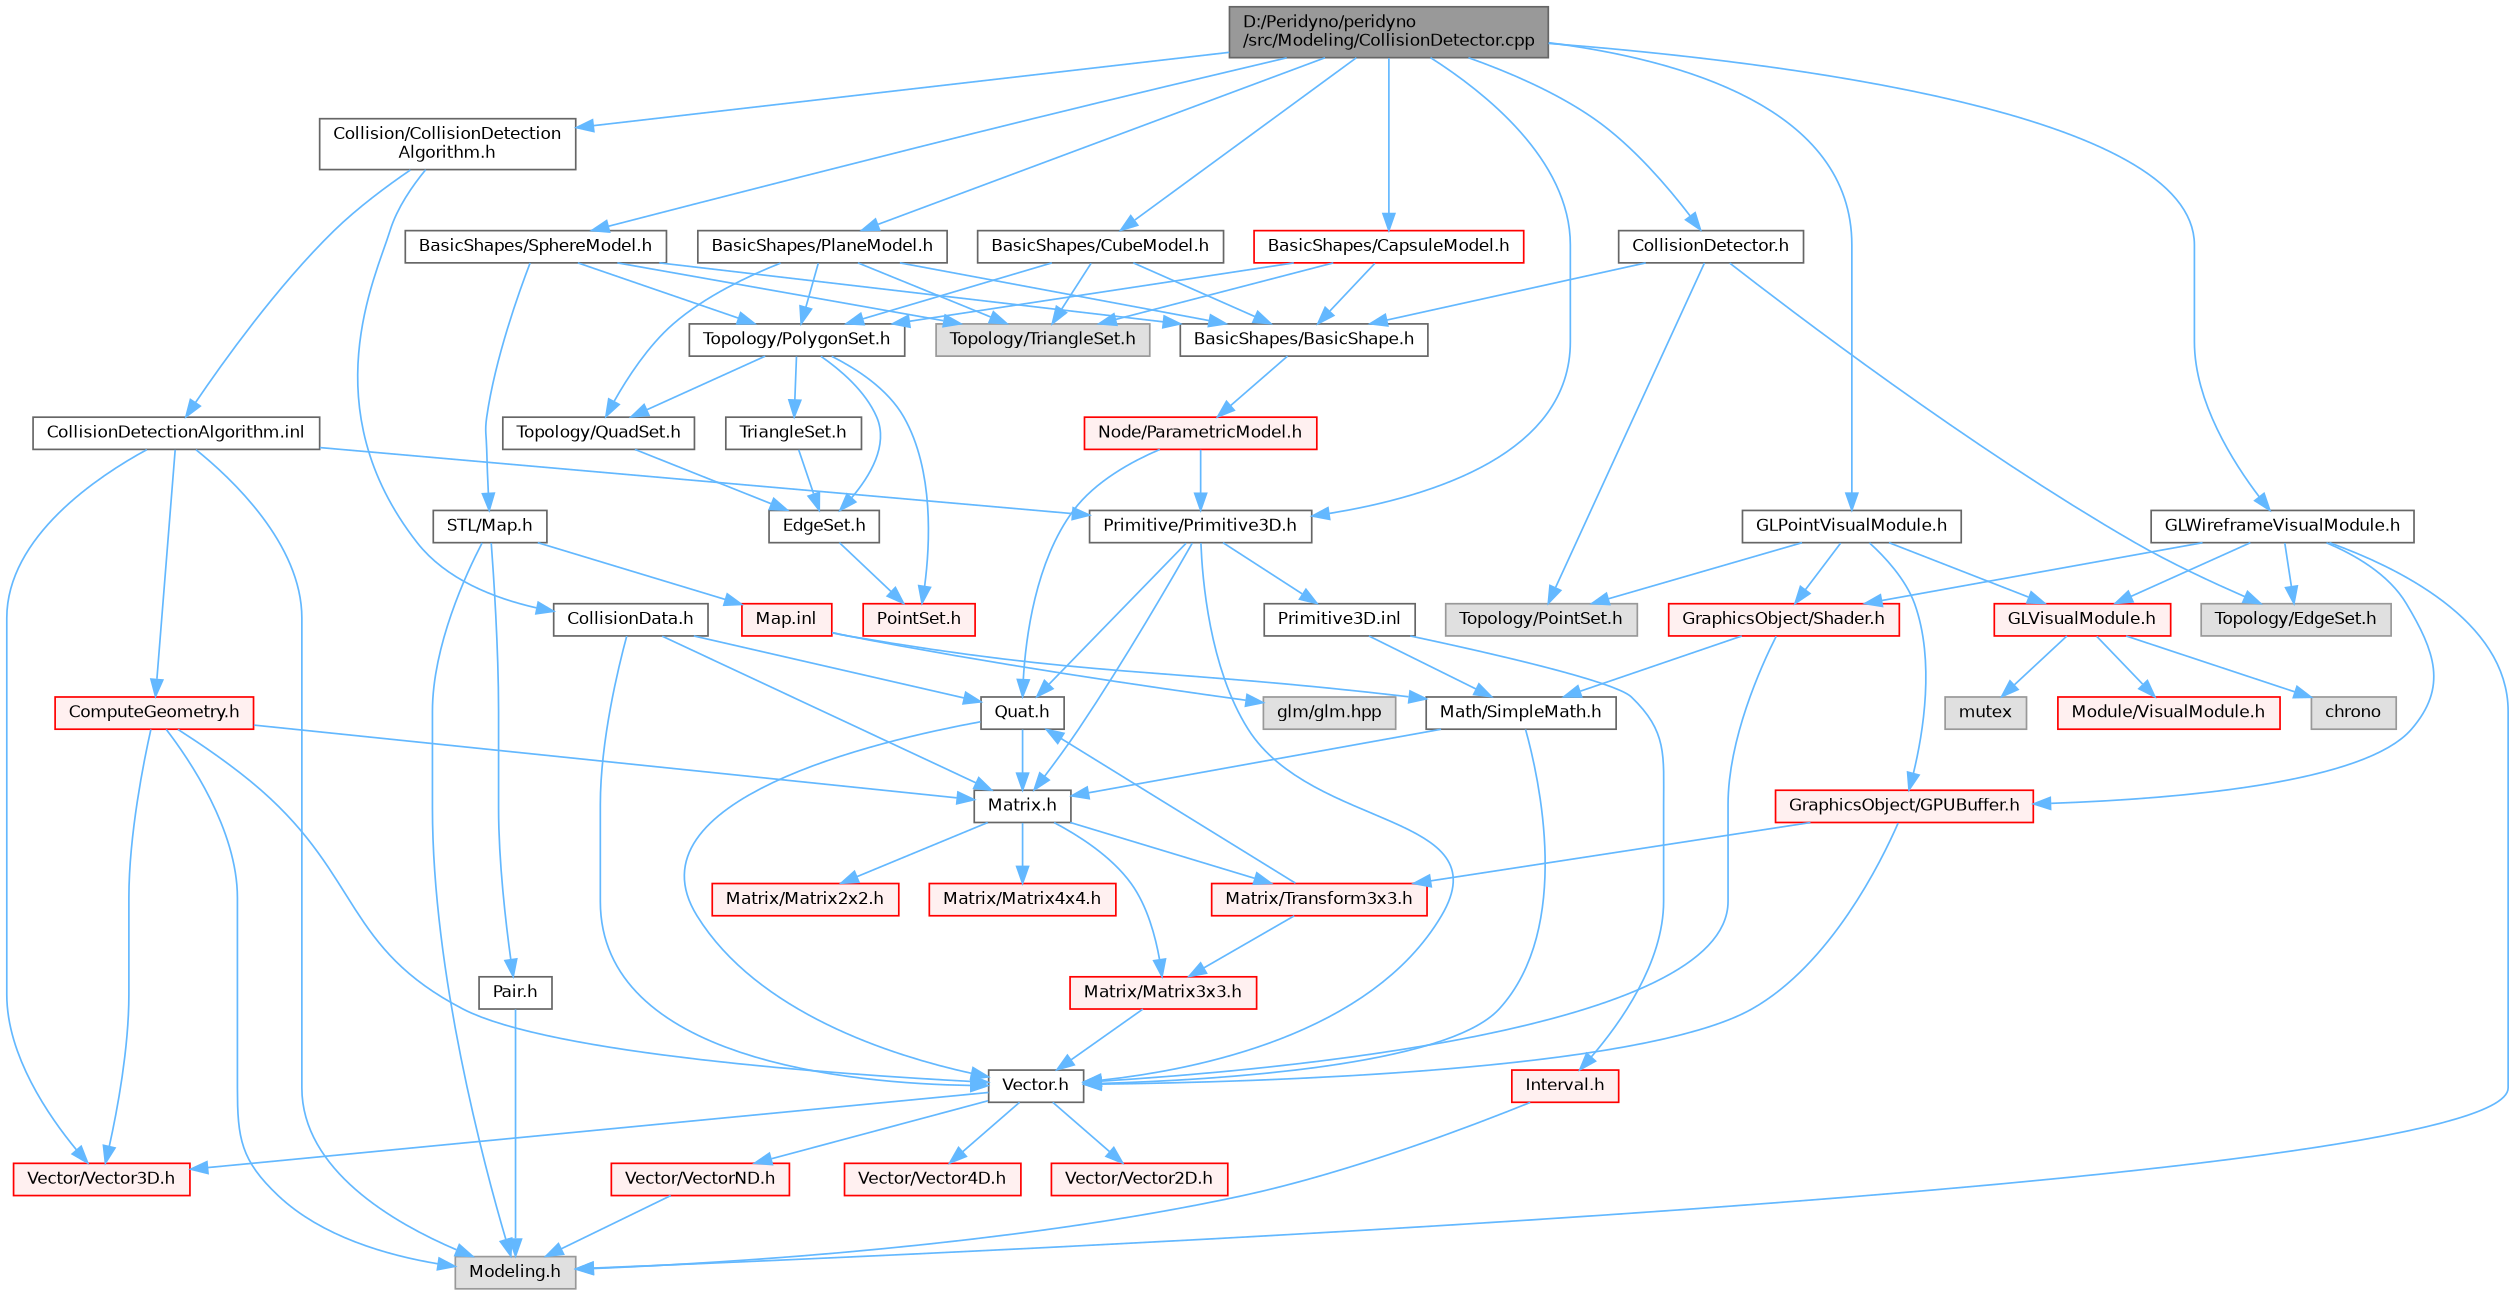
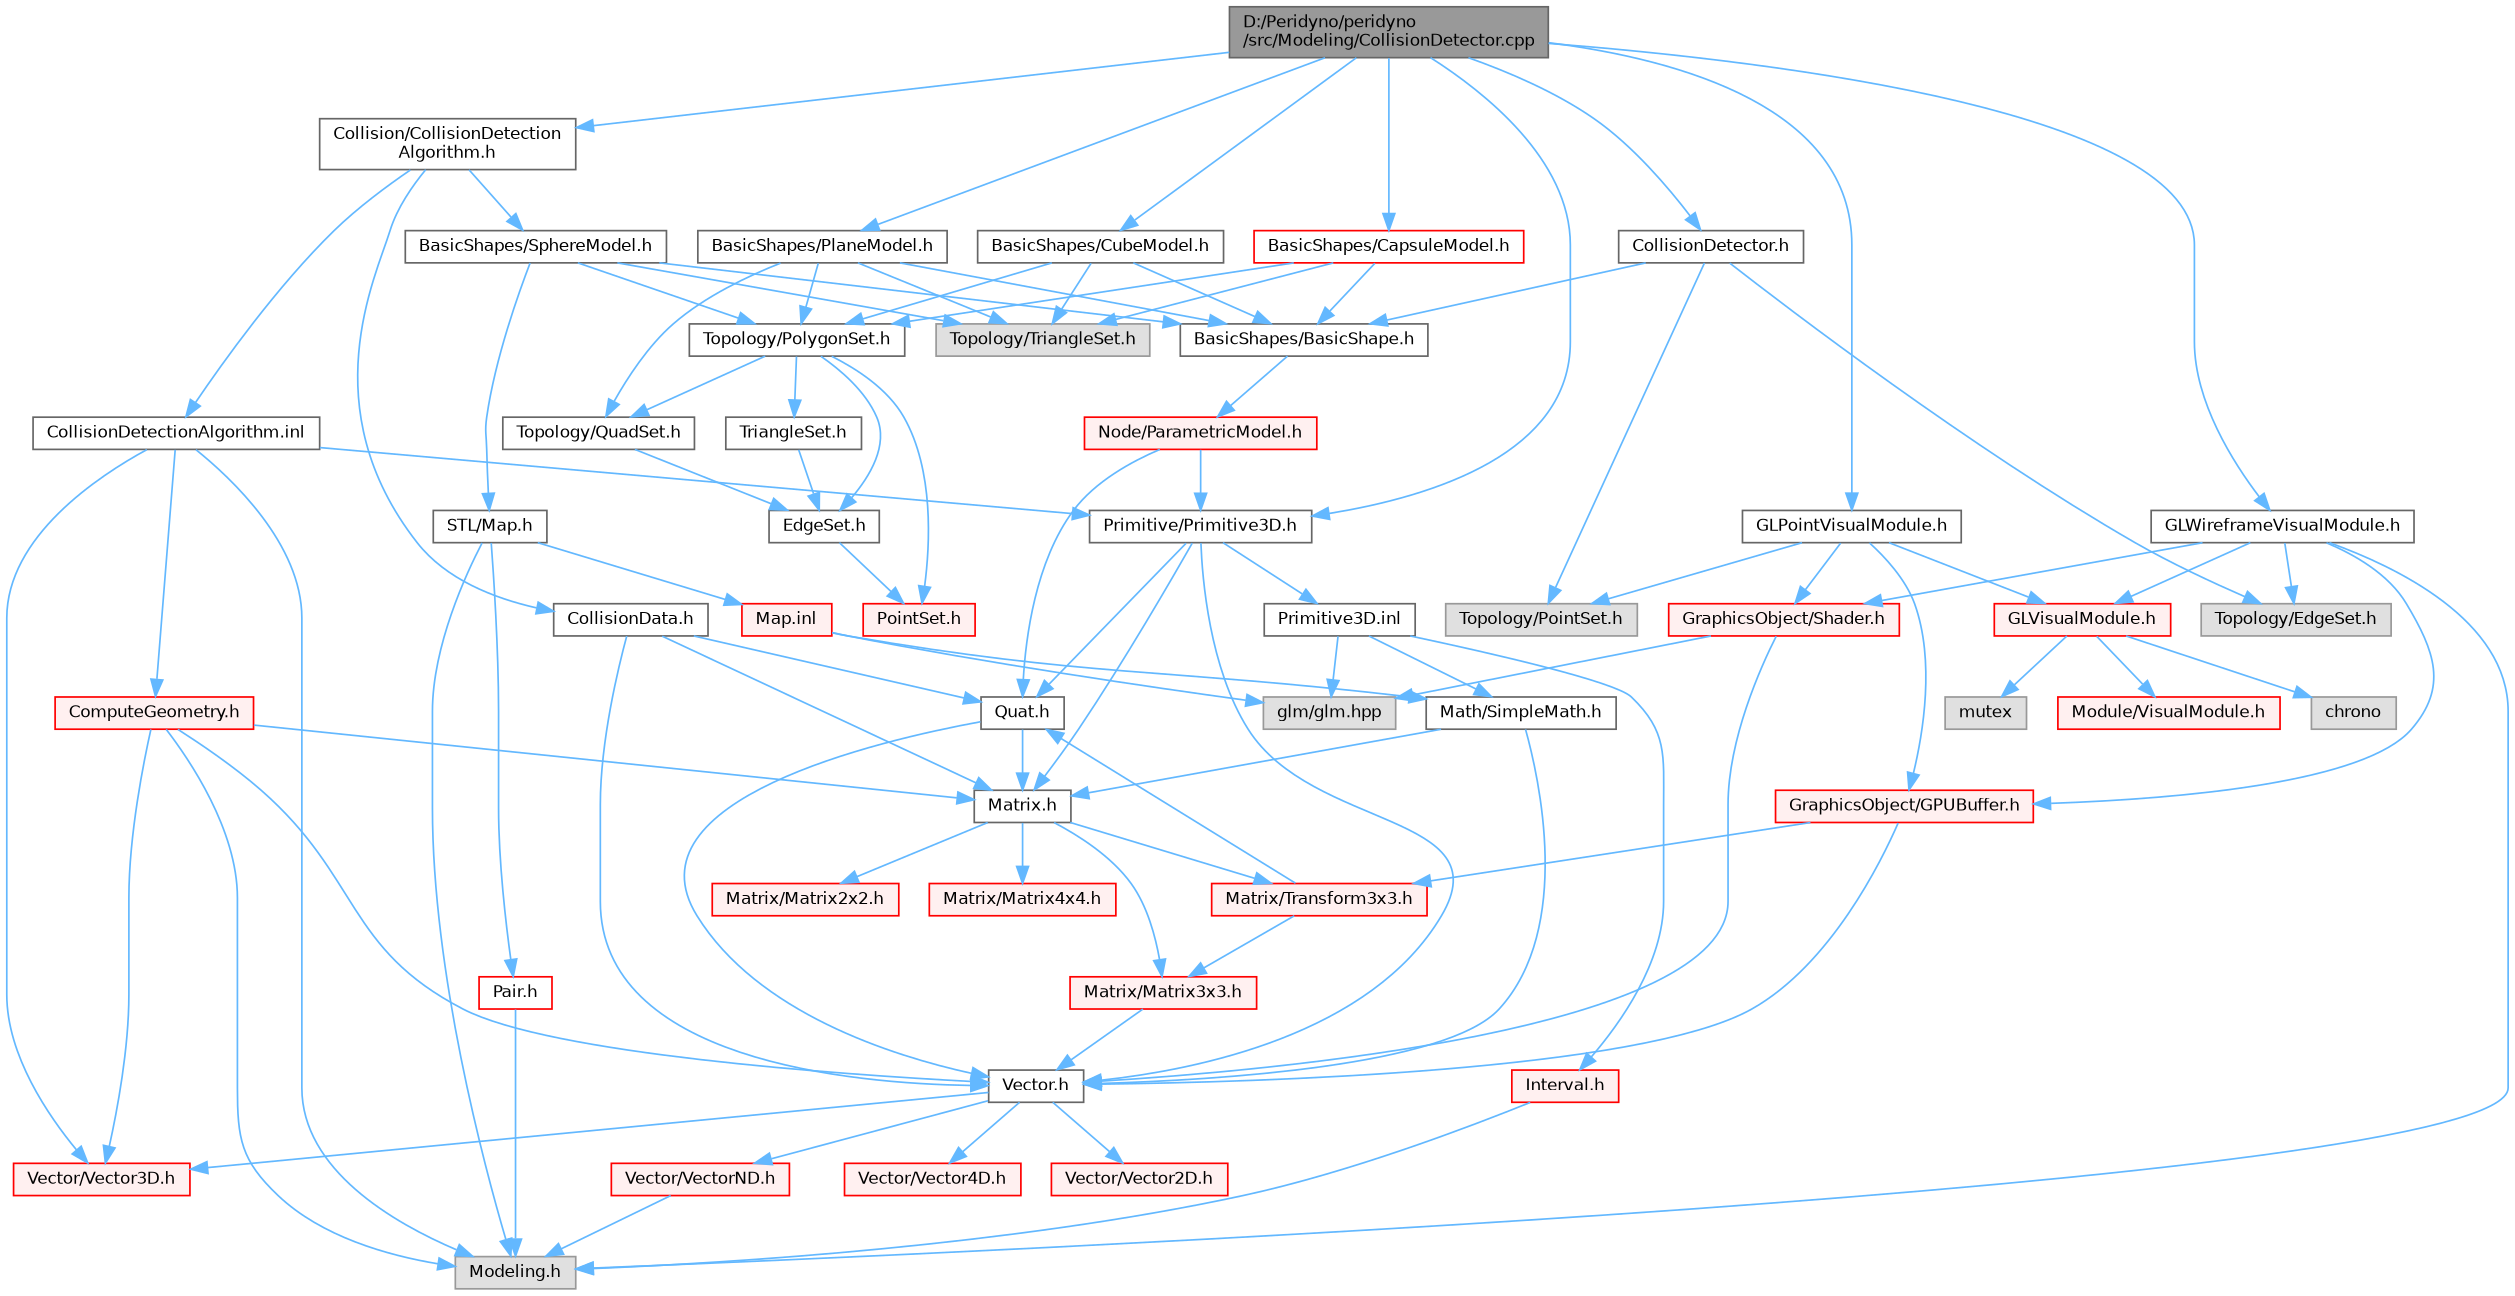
(947, 140) -> (490, 193)
none -> (1336, 658)
(1661, 664) -> (1577, 663)
(516, 993) -> (516, 993)
